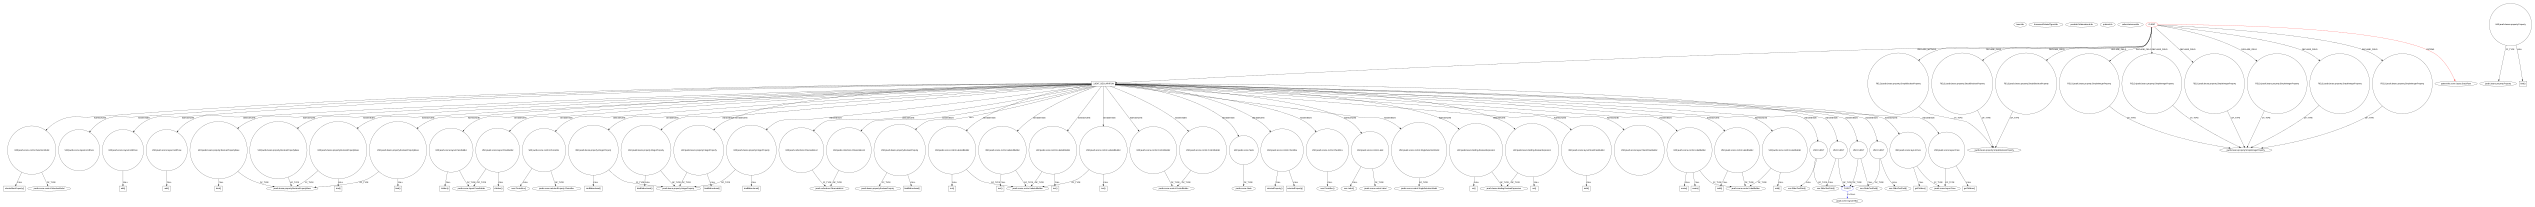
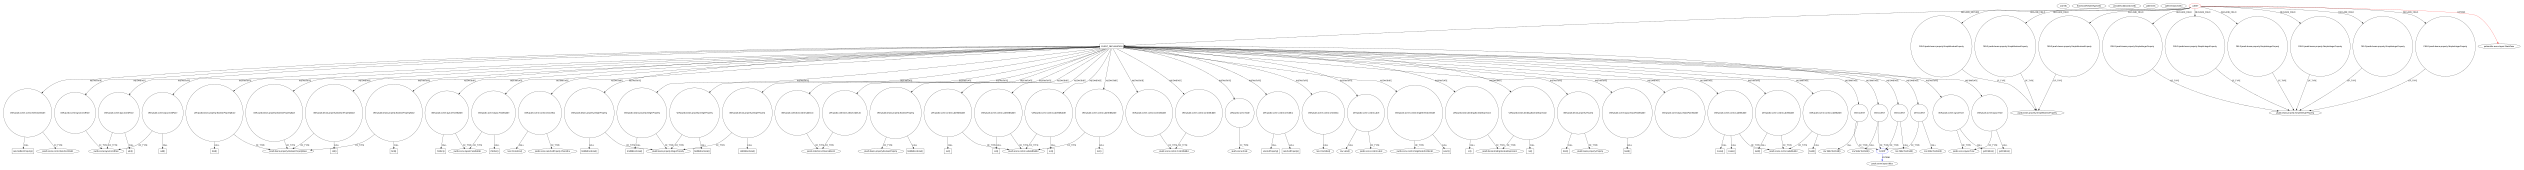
none -> (1347, 66)
(971, 118) -> (1045, 81)
none -> (106, 151)
none -> (1447, 151)
